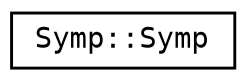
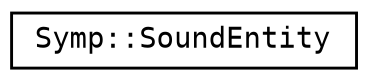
(123, 41) -> (184, 41)
